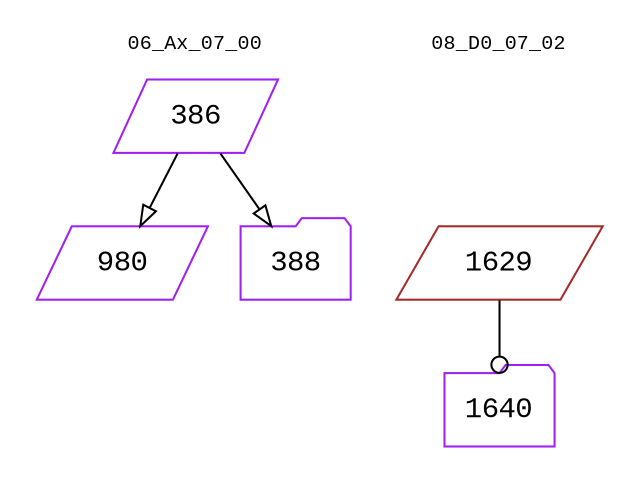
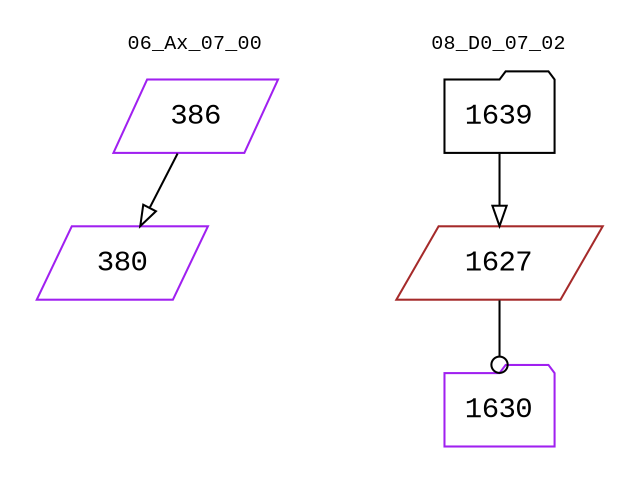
none -> (500, 116)
(122, 263) -> (122, 263)
(296, 263) -> none
(500, 263) -> (500, 263)
(500, 410) -> (500, 410)
